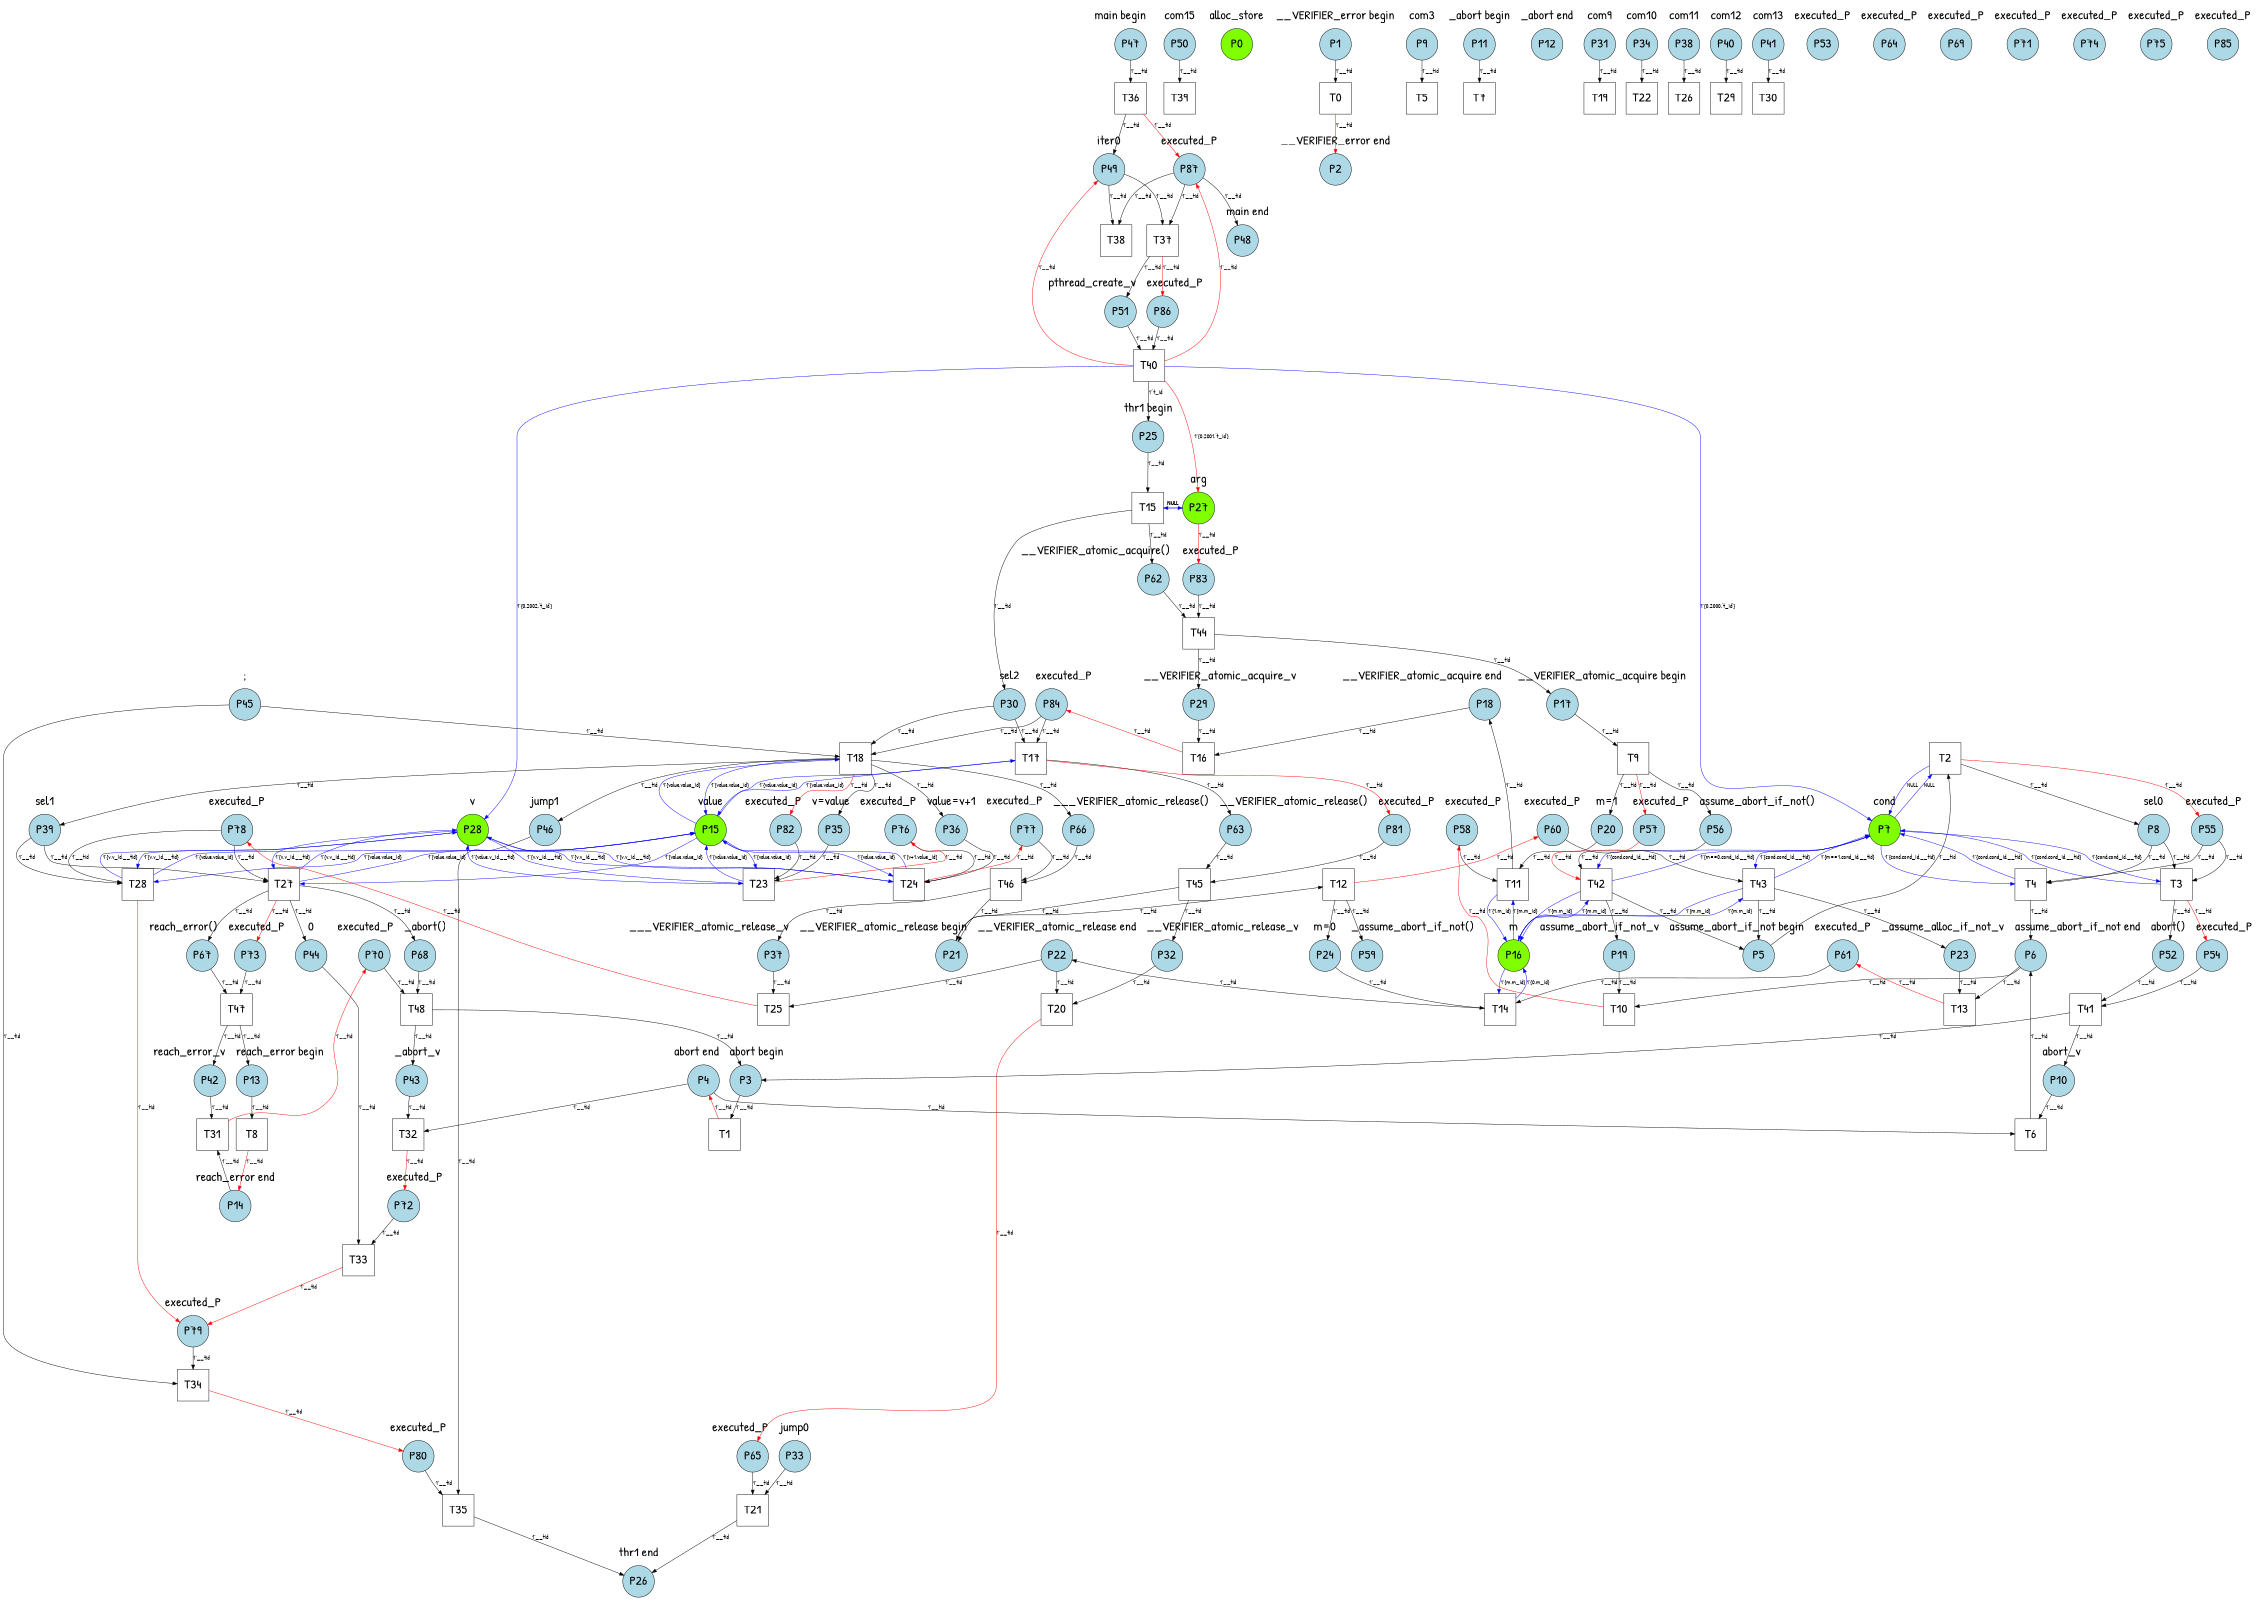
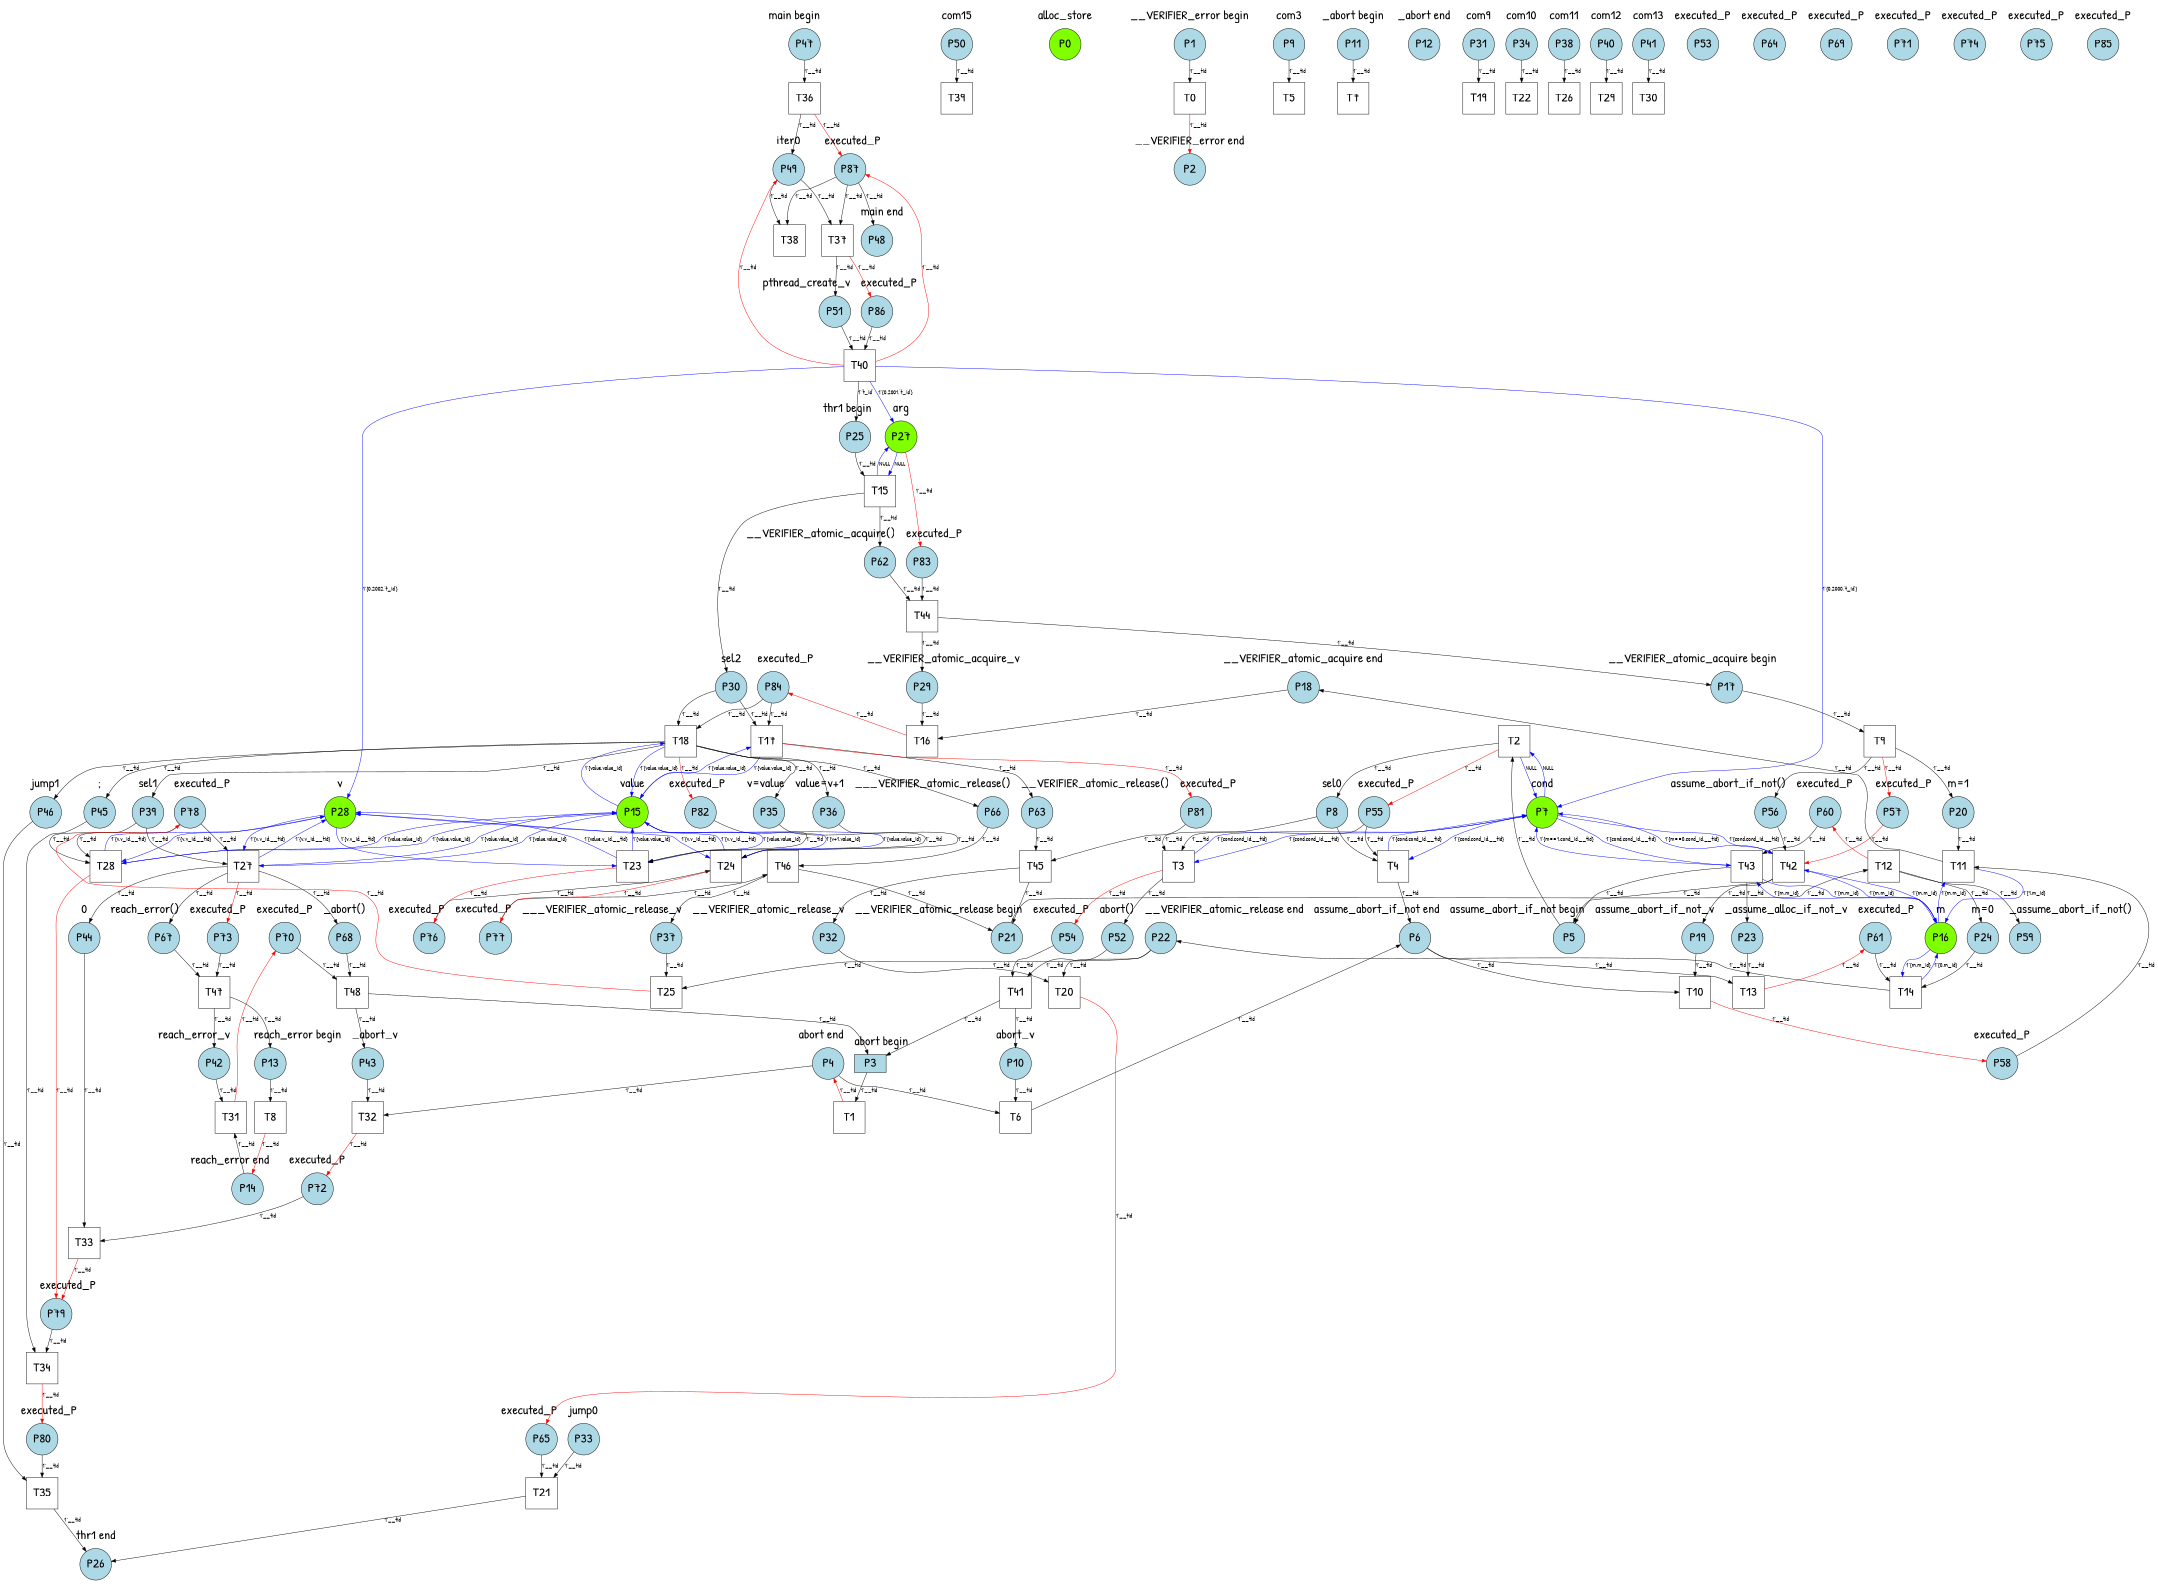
(1189, 431) -> (879, 397)
(548, 731) -> (382, 749)
(746, 1081) -> (870, 1064)
